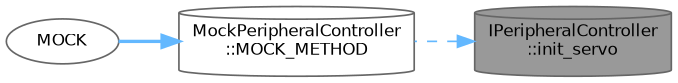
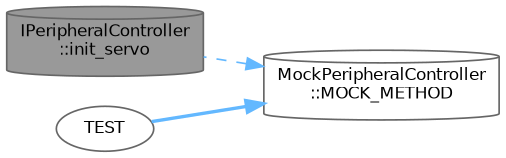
(63, 41) -> (105, 129)
(436, 41) -> (225, 60)
